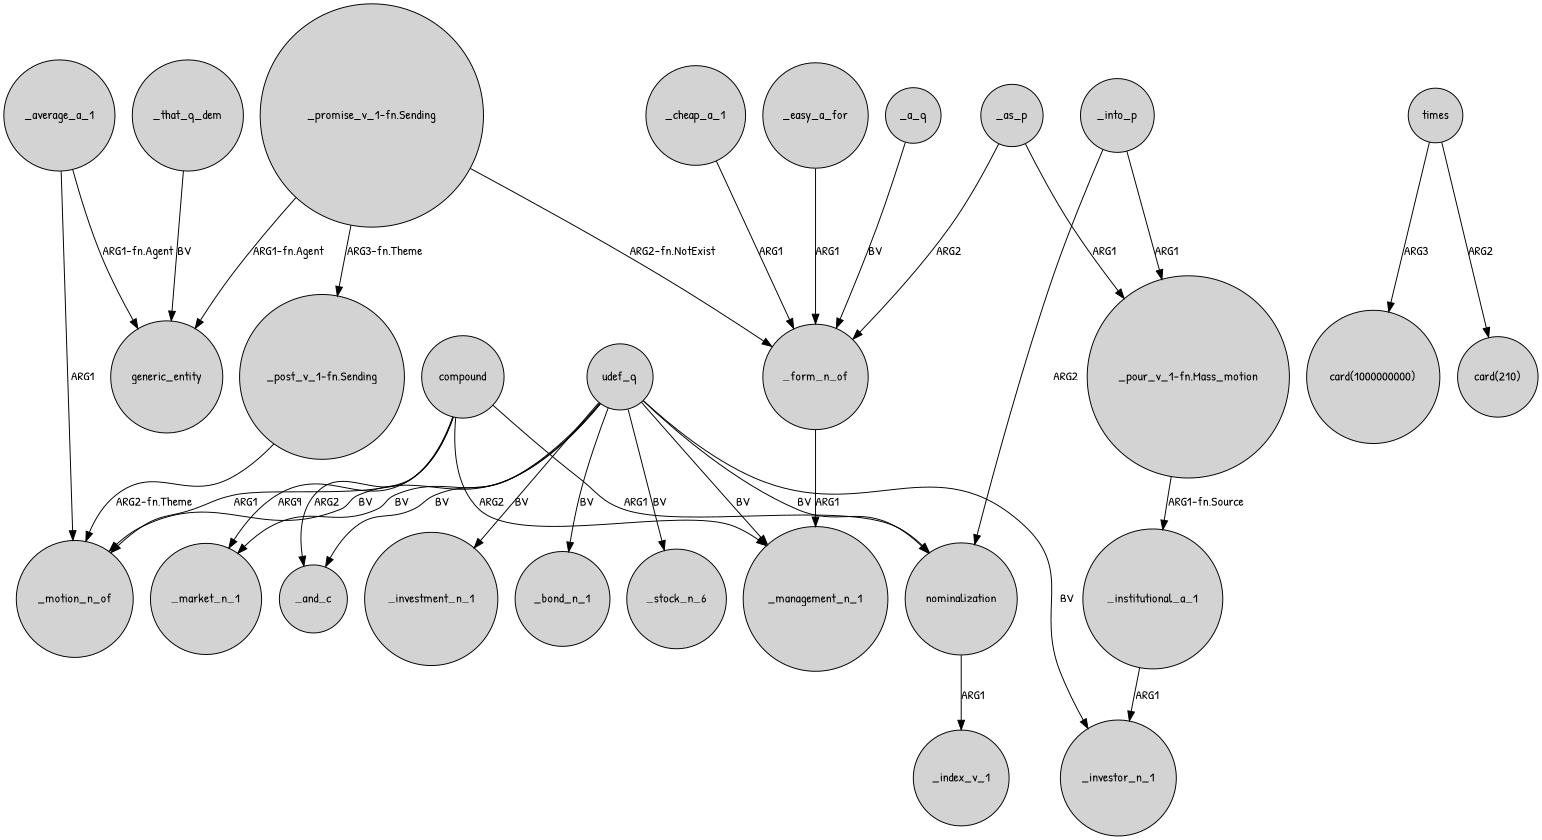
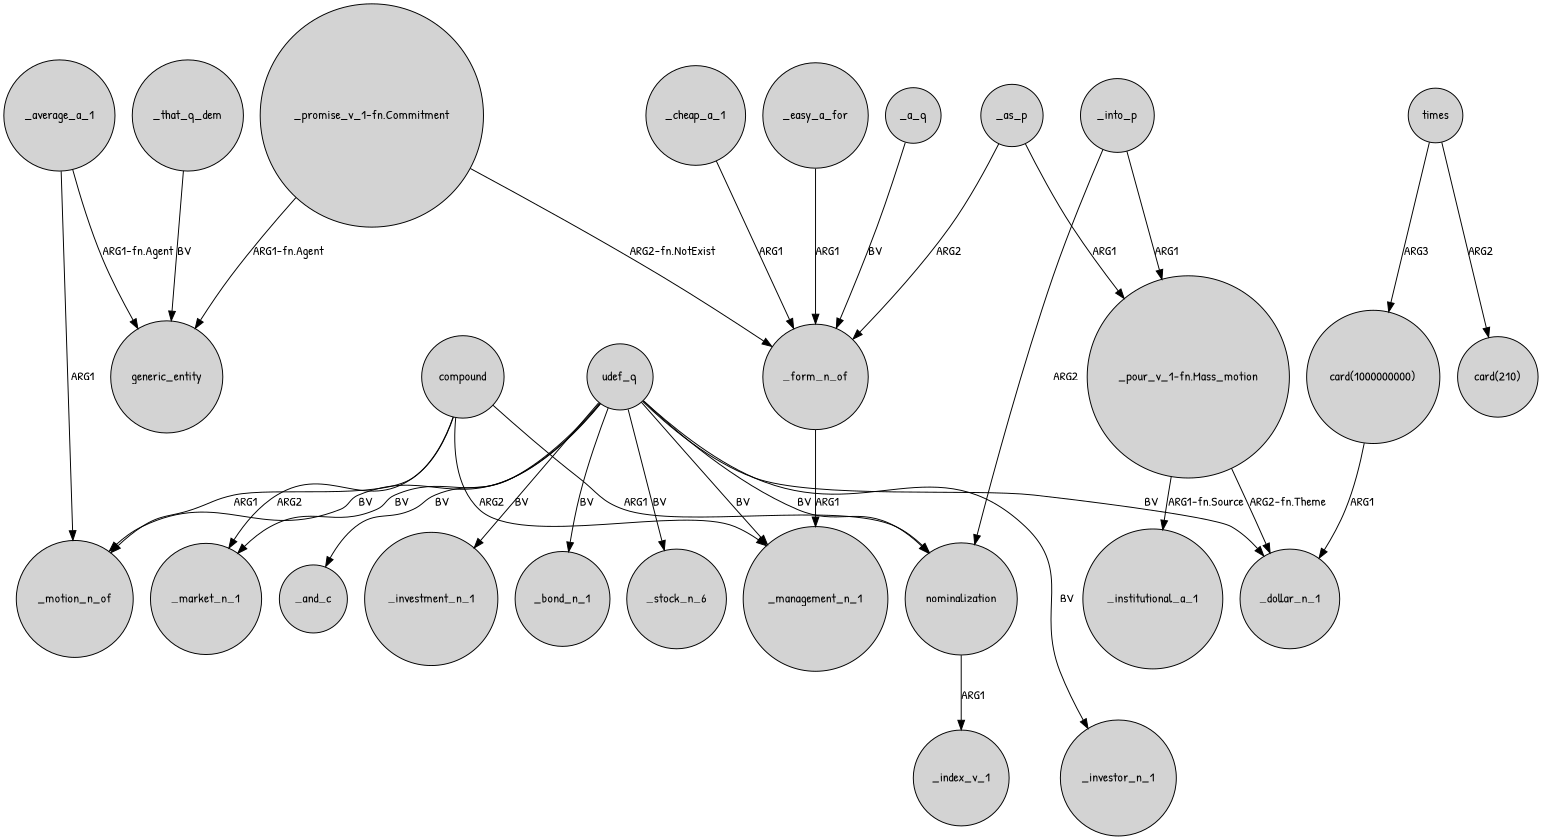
(372, 115) -> (372, 115)
(322, 377) -> none
(361, 484) -> none
(290, 502) -> (290, 502)
none -> (1290, 599)
(1135, 689) -> none
